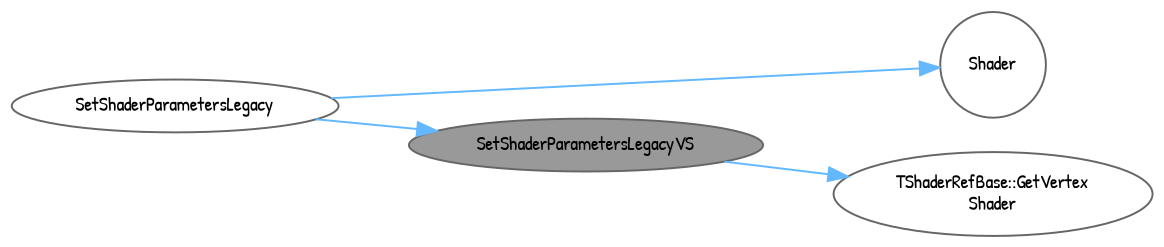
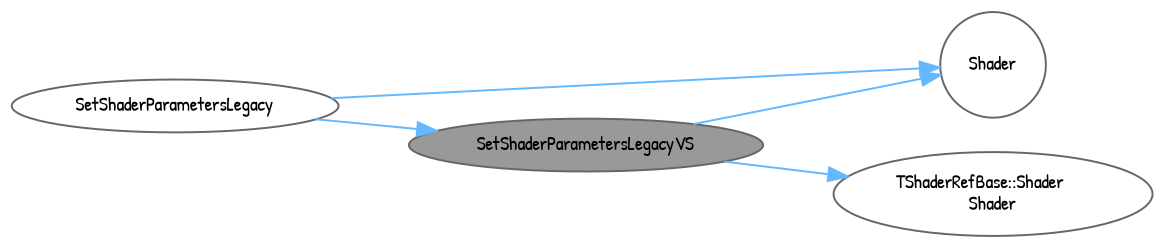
none -> (807, 101)
(993, 194) -> (993, 194)
